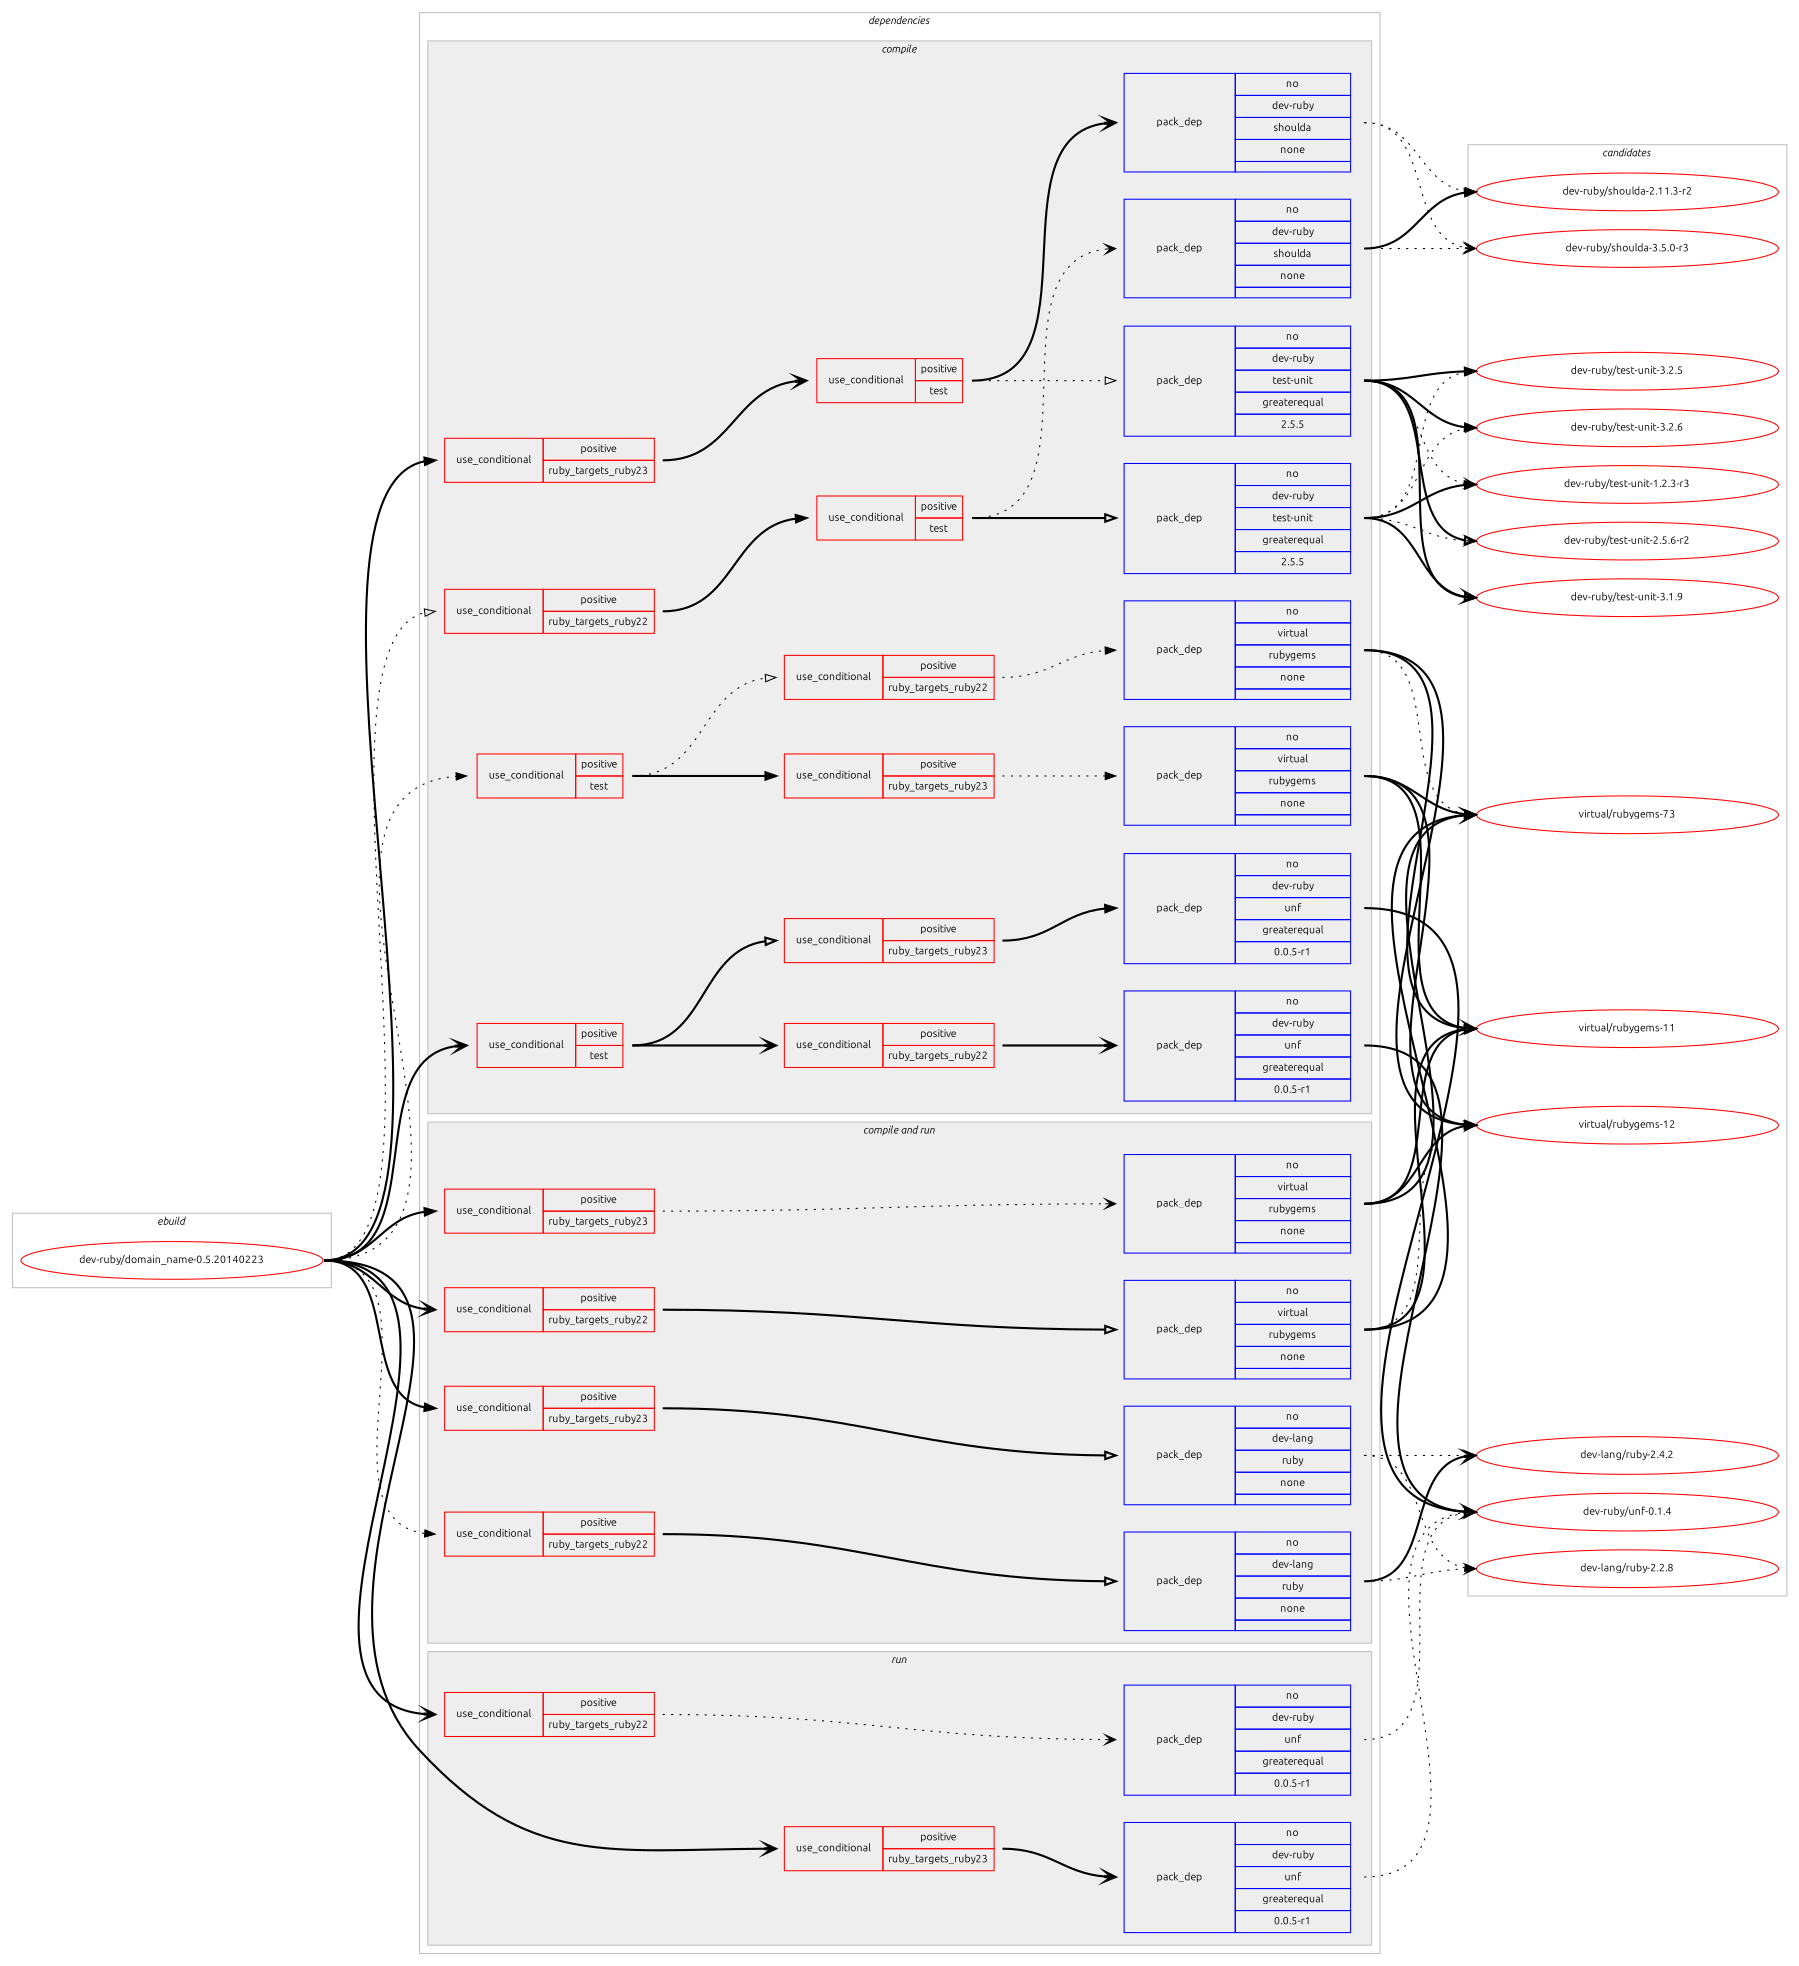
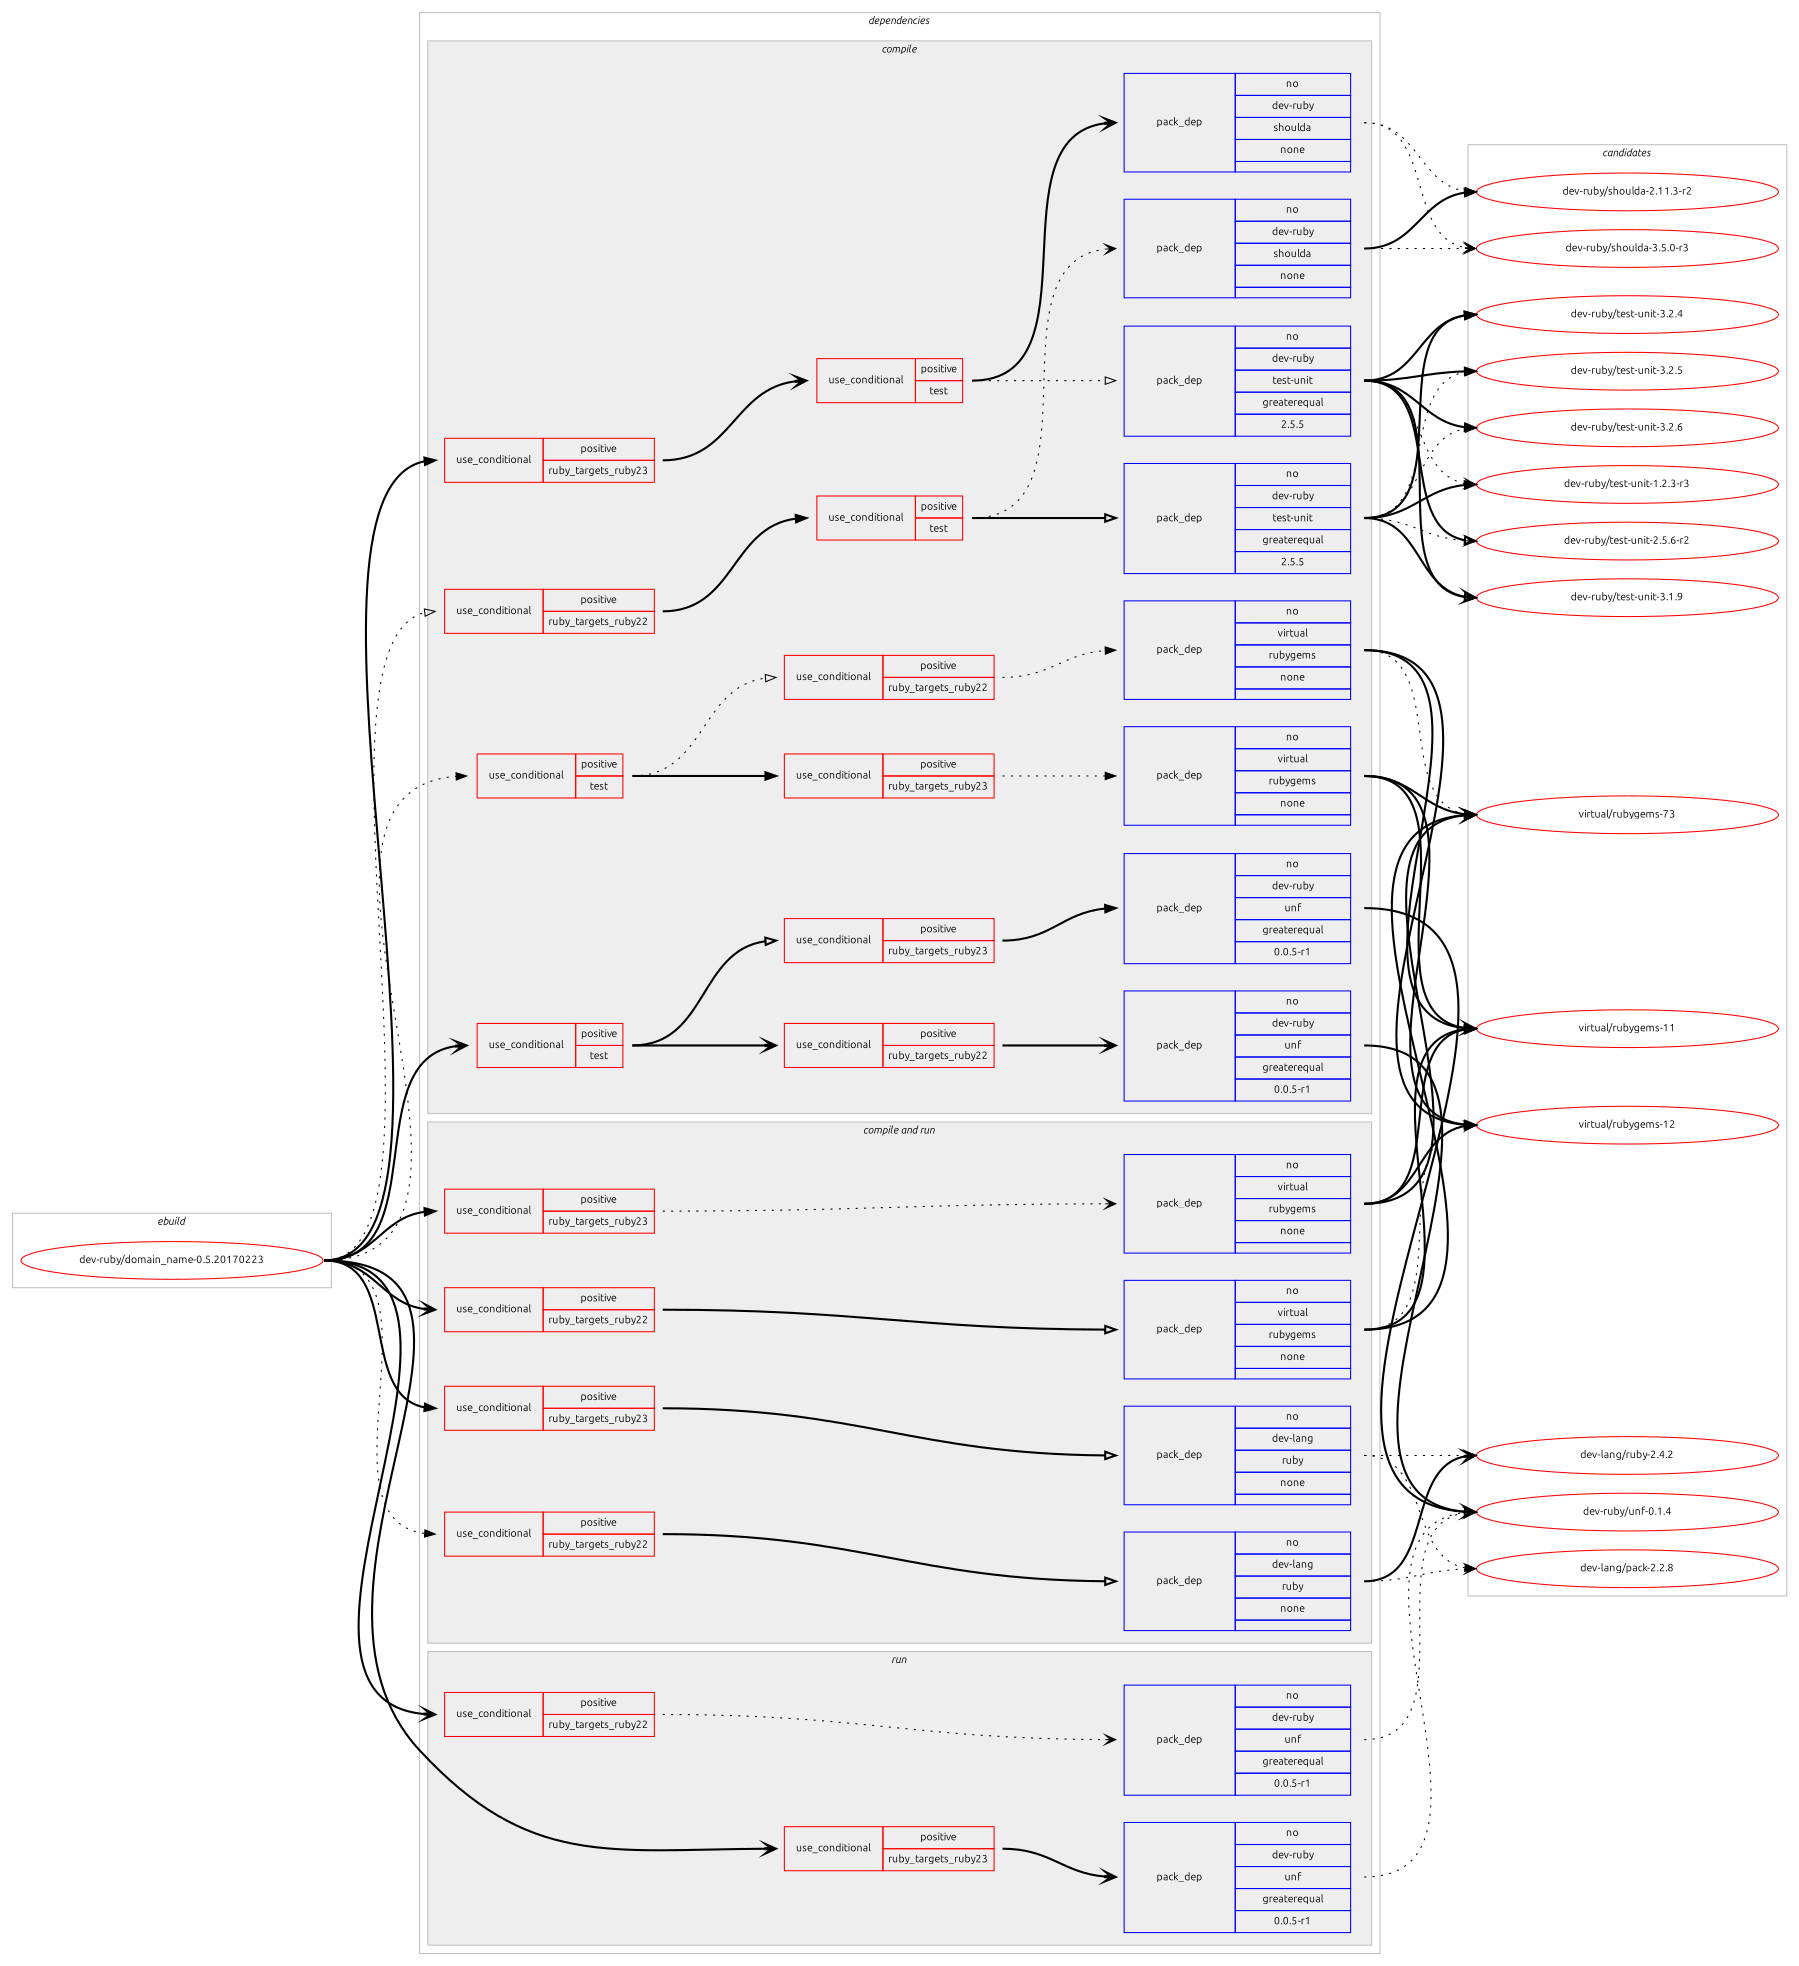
none -> (1627, 315)
(172, 1260) -> (172, 1260)
(1627, 1569) -> (1627, 1569)
